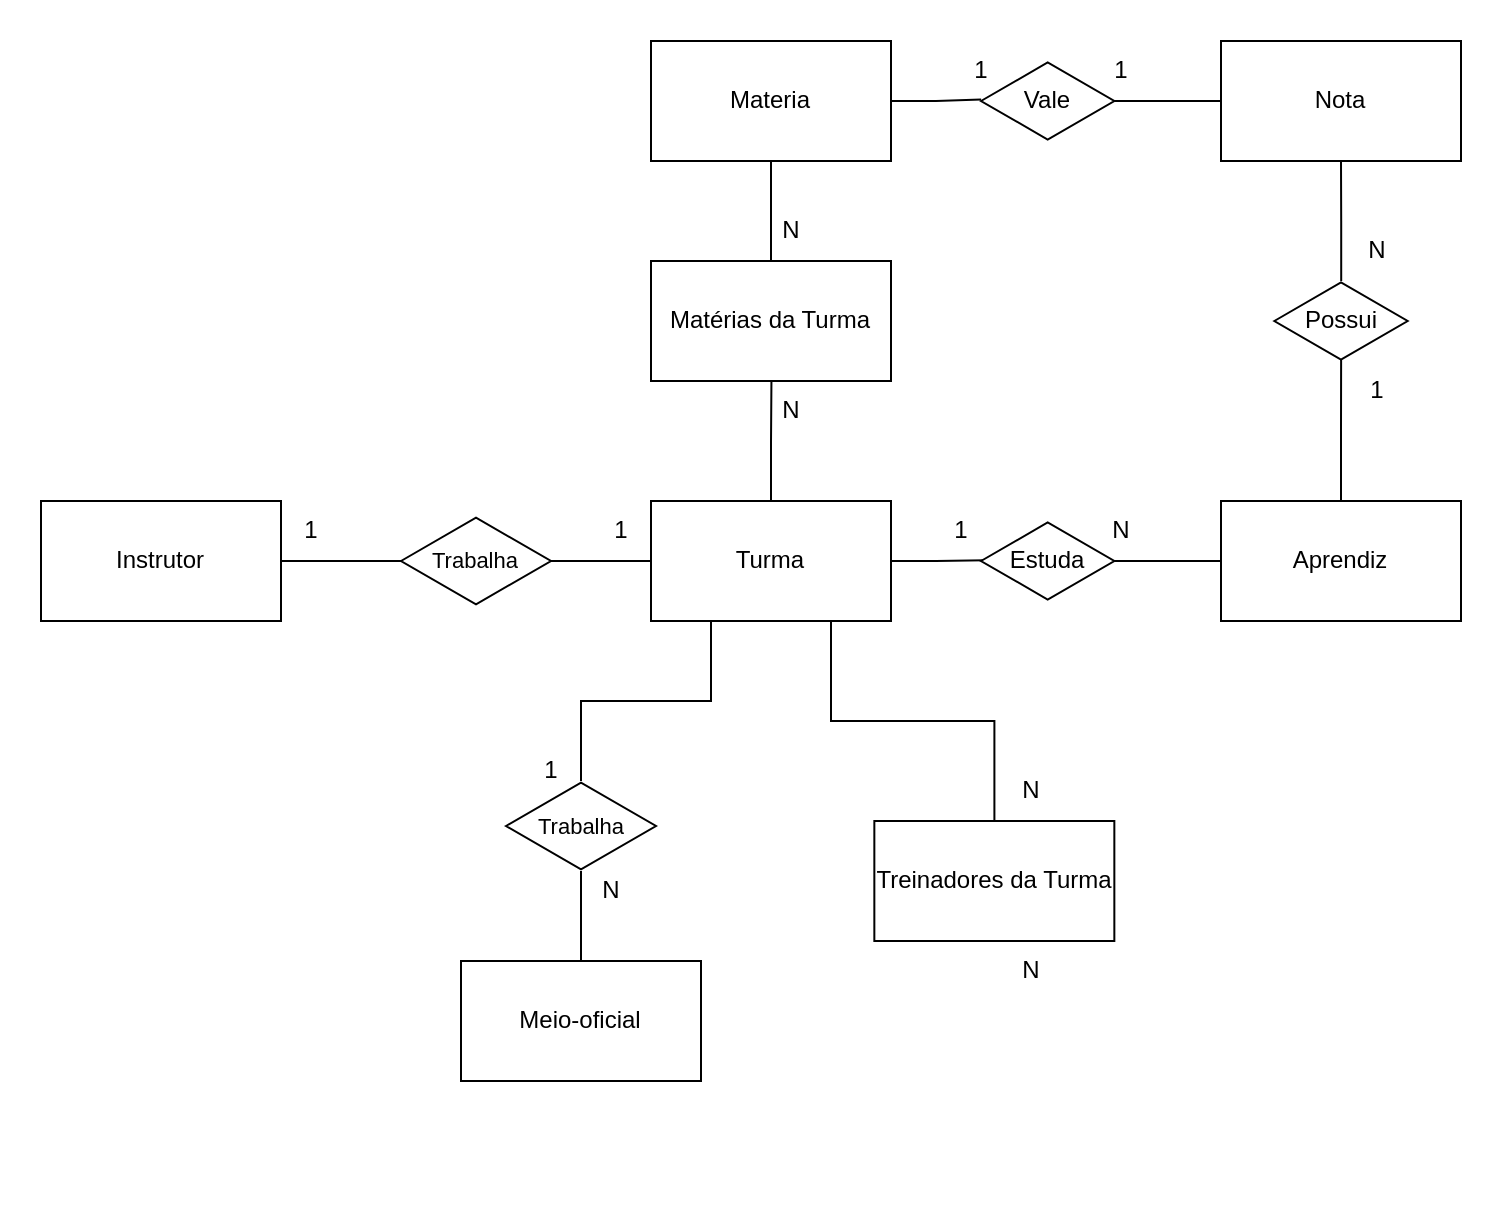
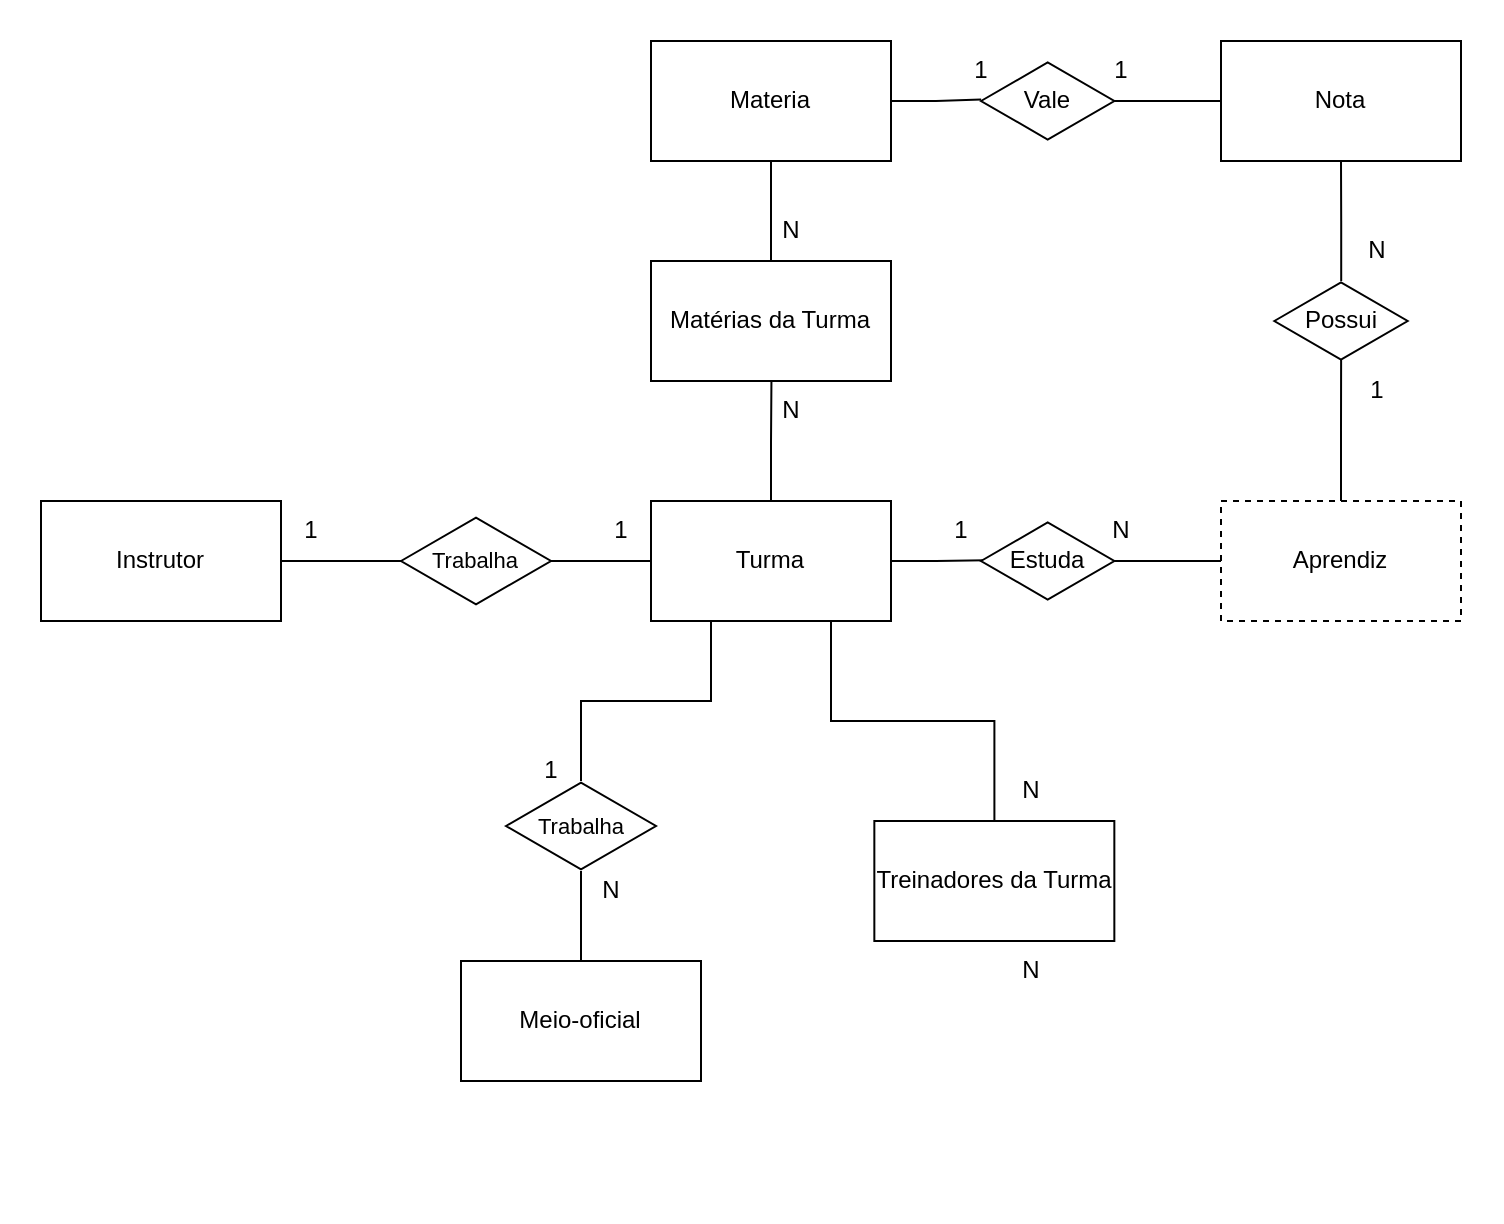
(1341, 561) -> (1341, 561)
